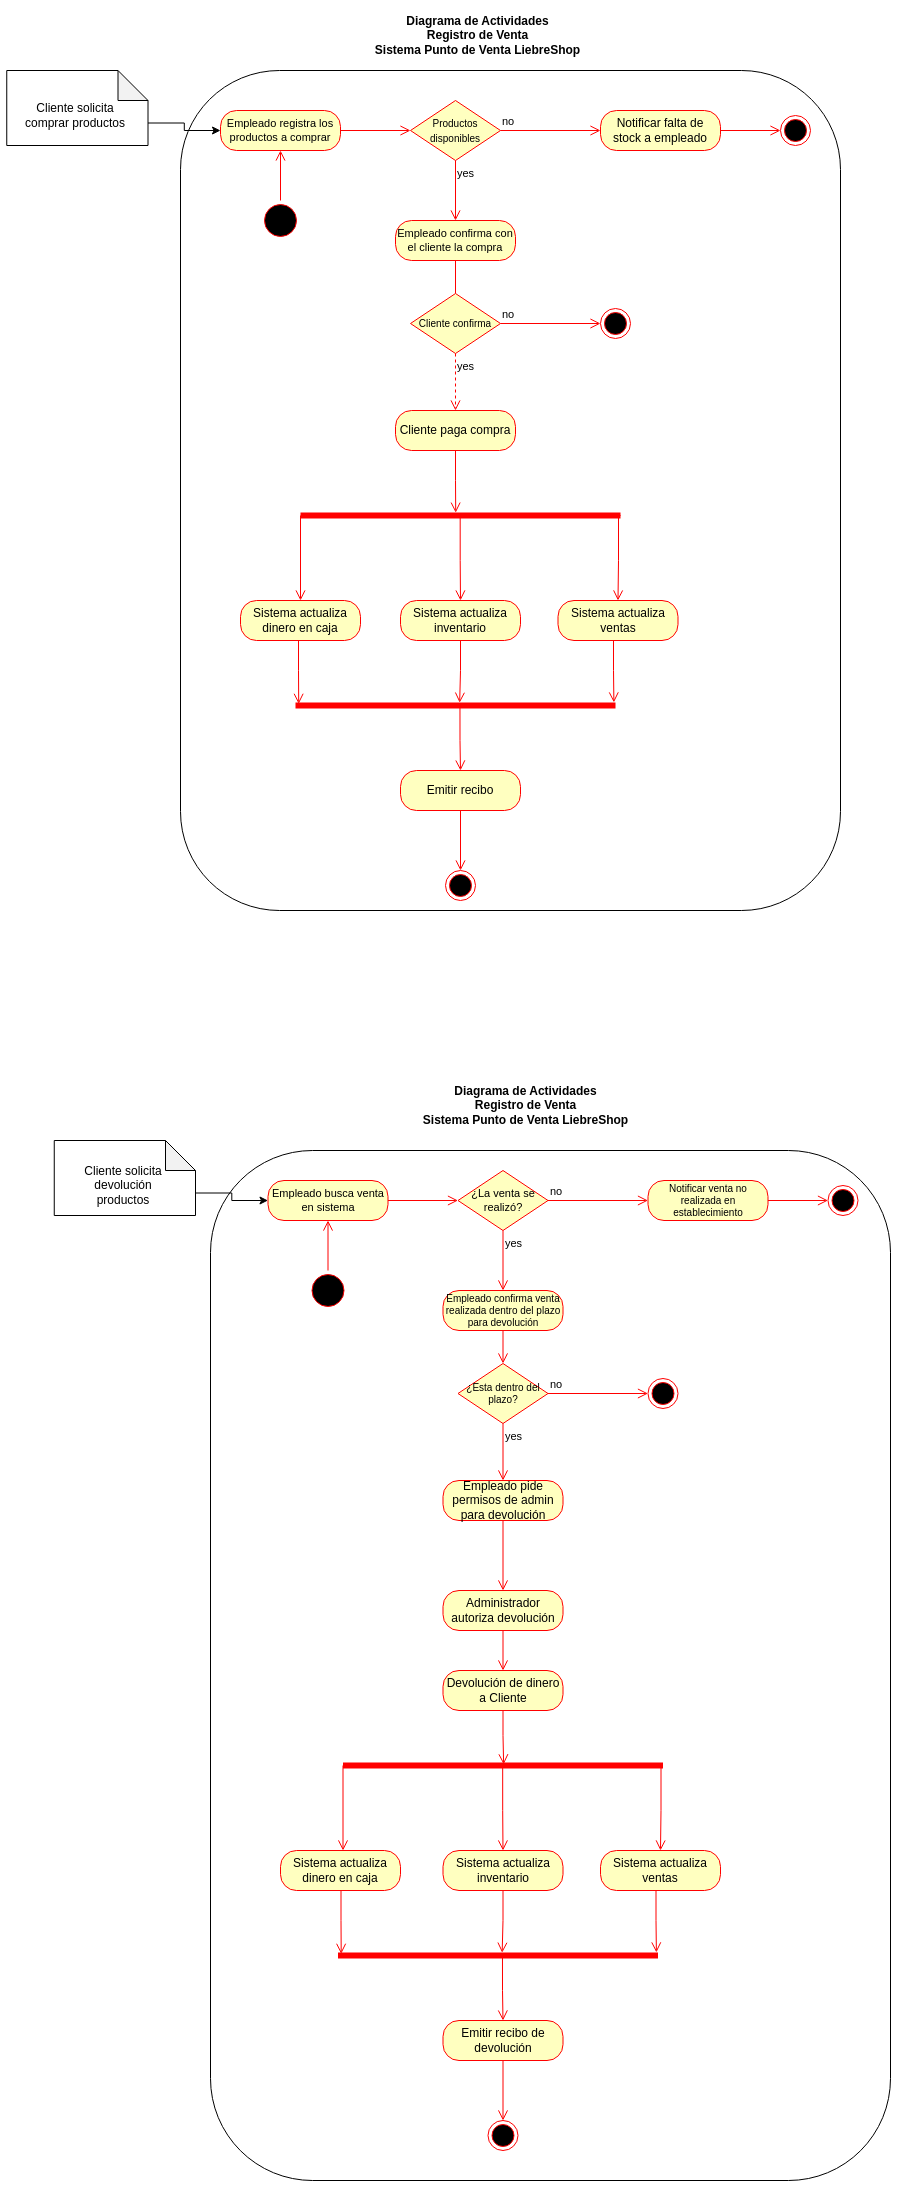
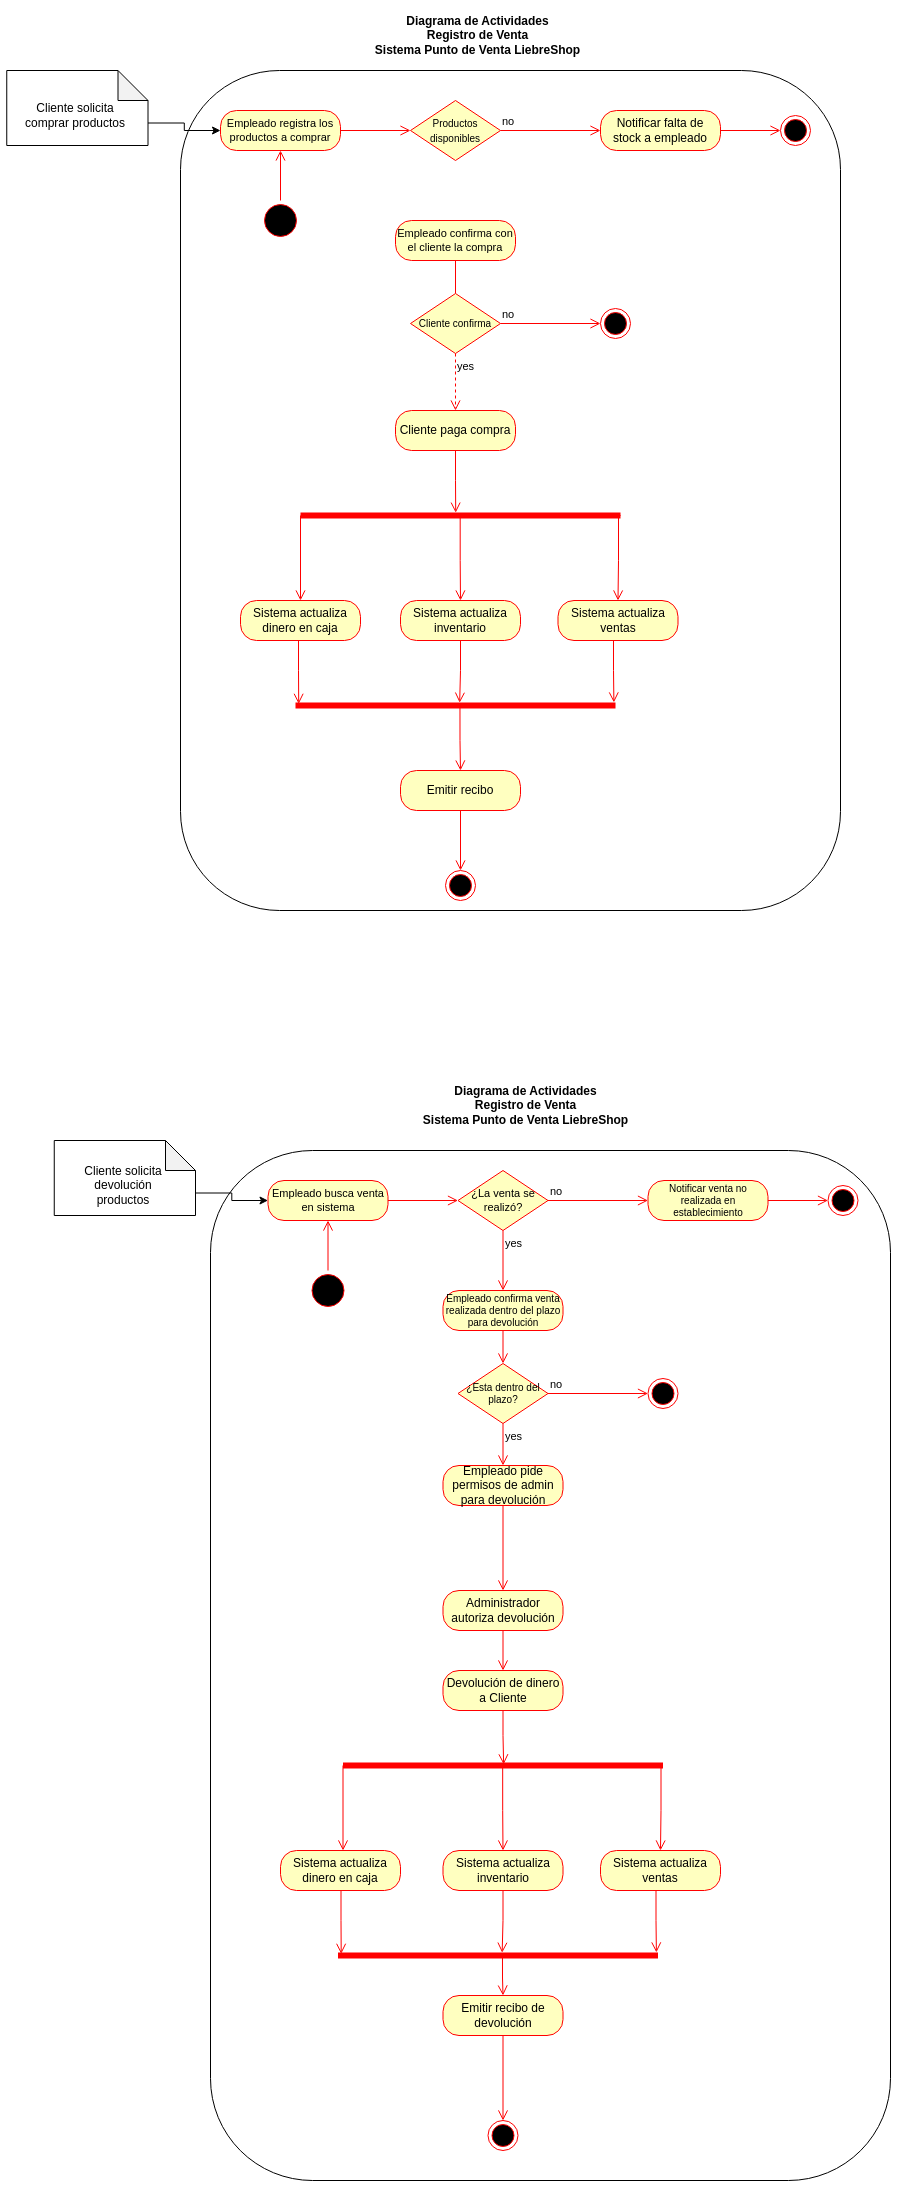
(456, 189) -> none
(503, 1501) -> (503, 1486)
(503, 2041) -> (503, 2016)
